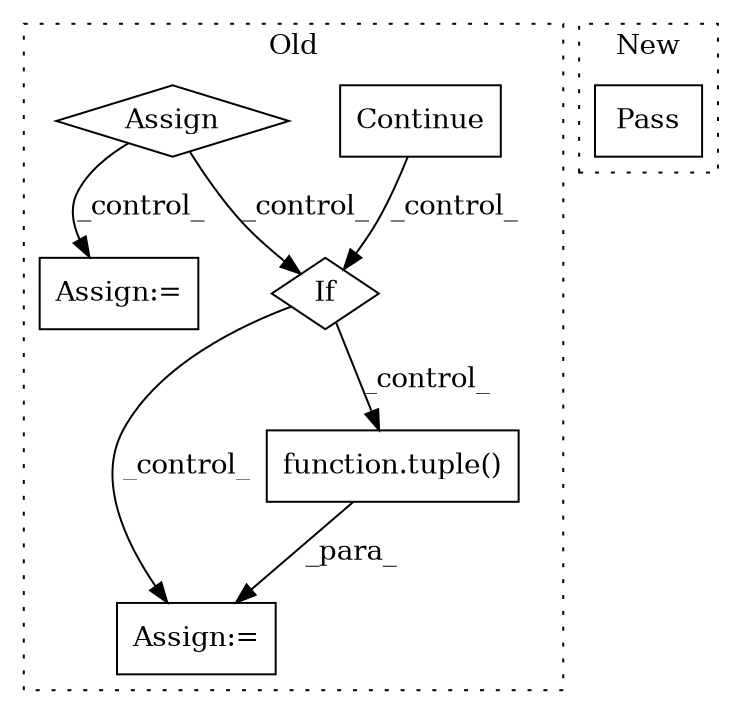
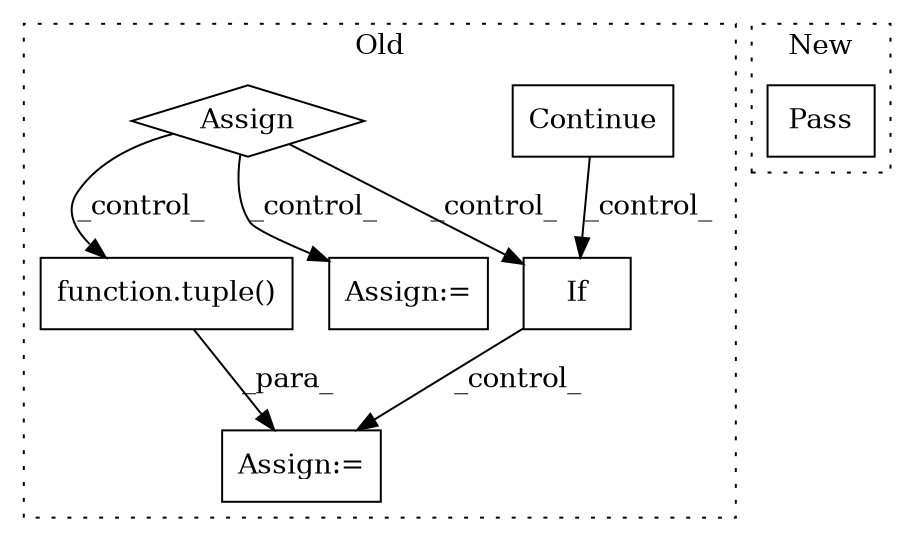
(325, 294) -> (577, 294)
(354, 367) -> (96, 172)
